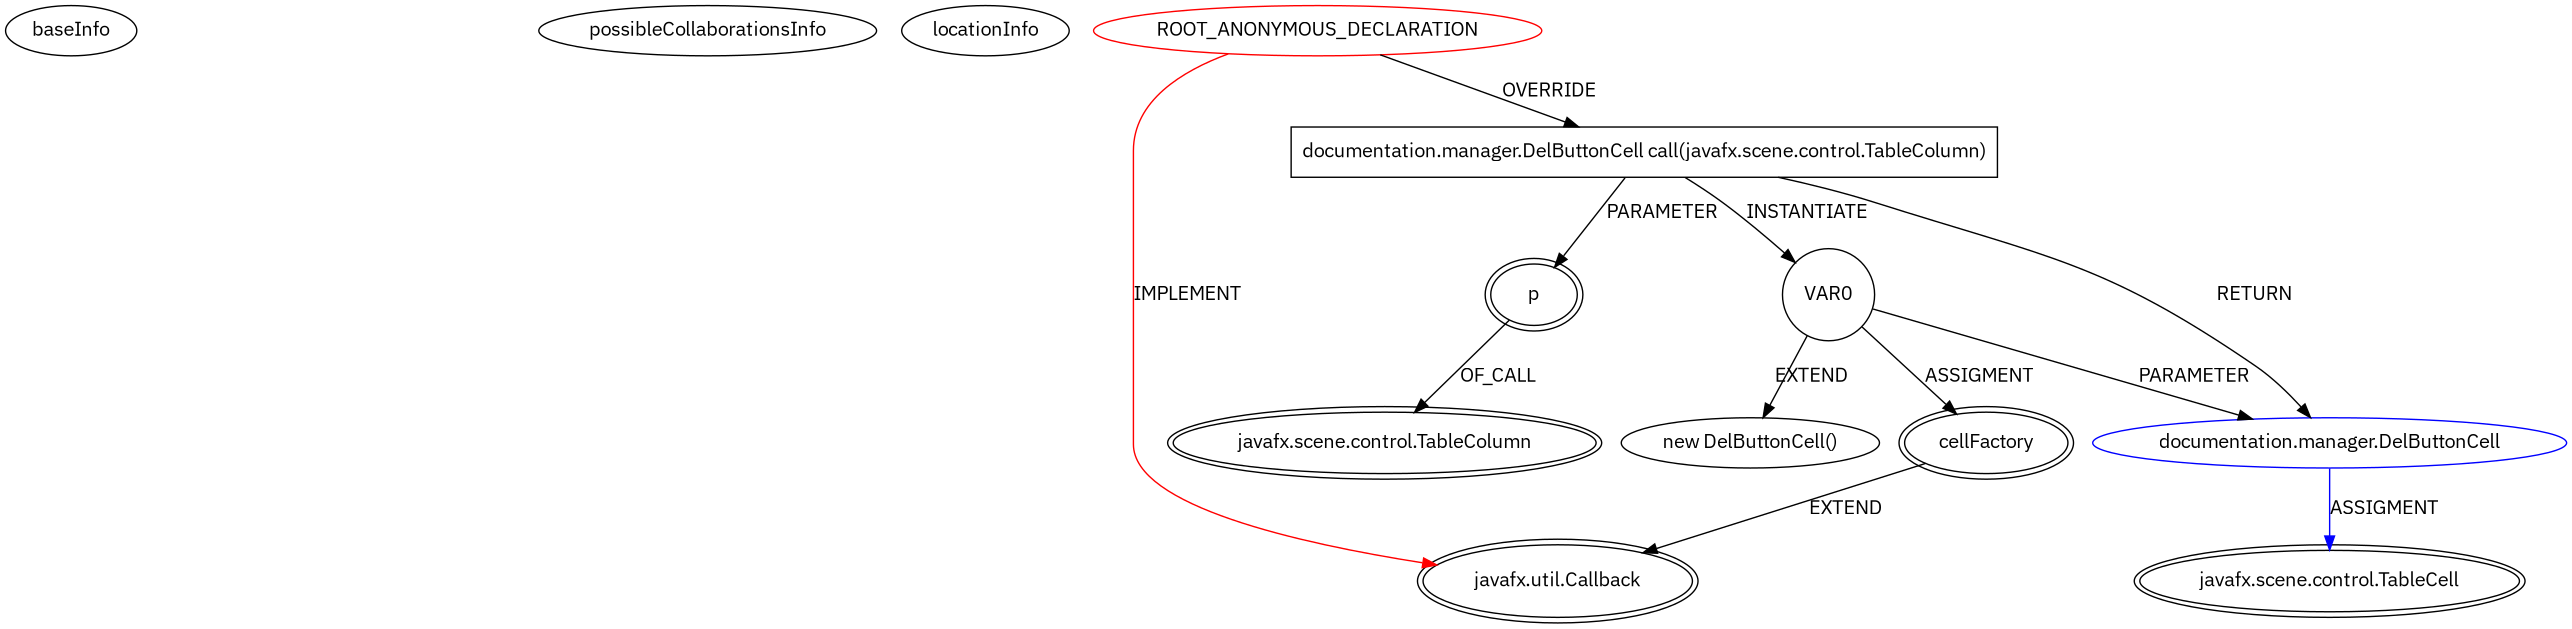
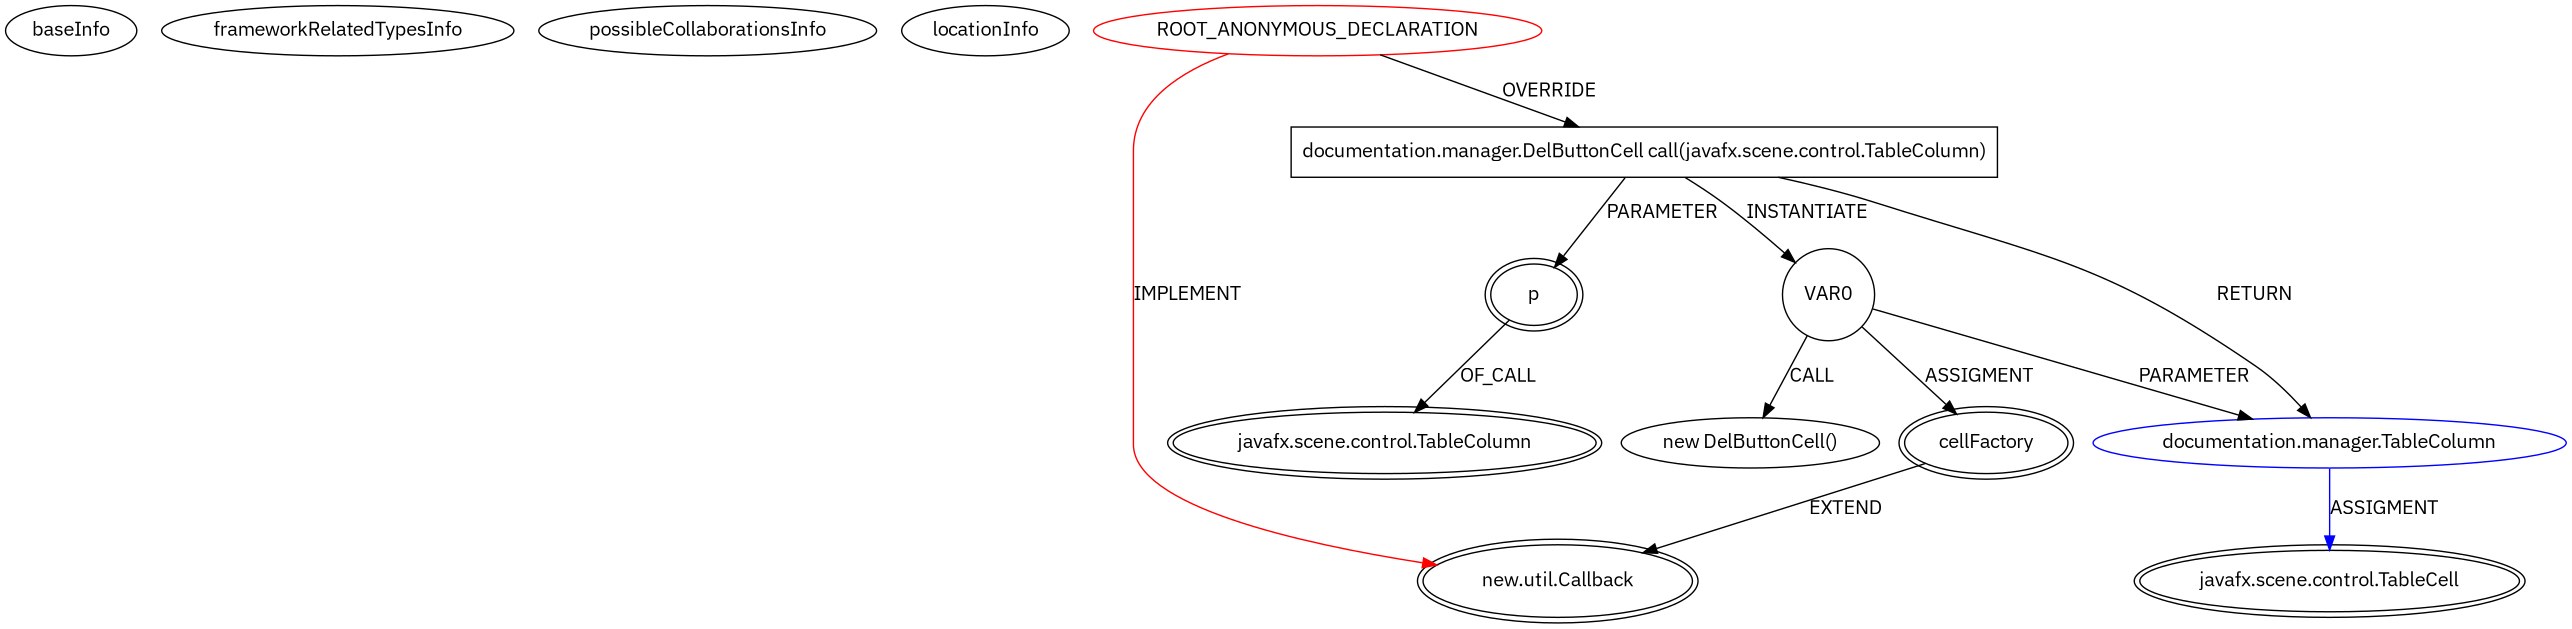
none -> (338, 31)
(1812, 377) -> (1812, 377)
(2330, 443) -> (2330, 443)
(1558, 581) -> (1558, 581)
